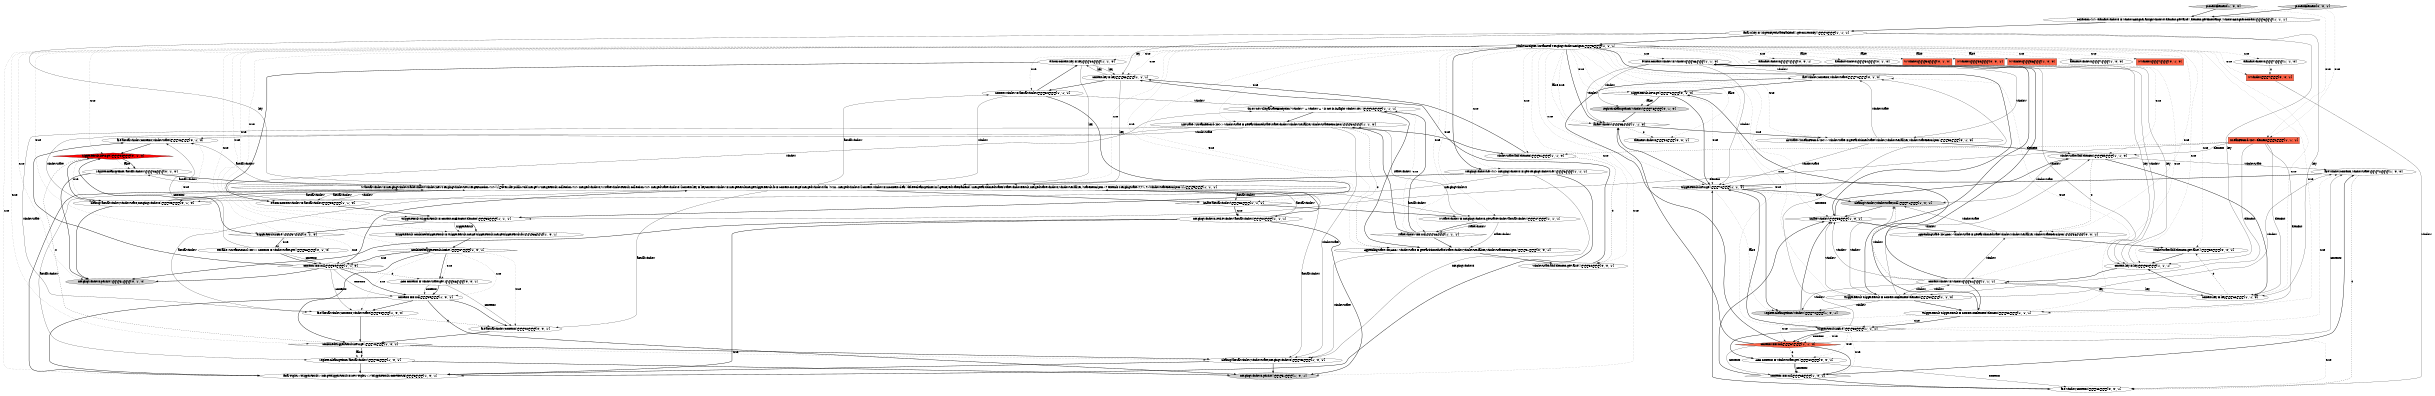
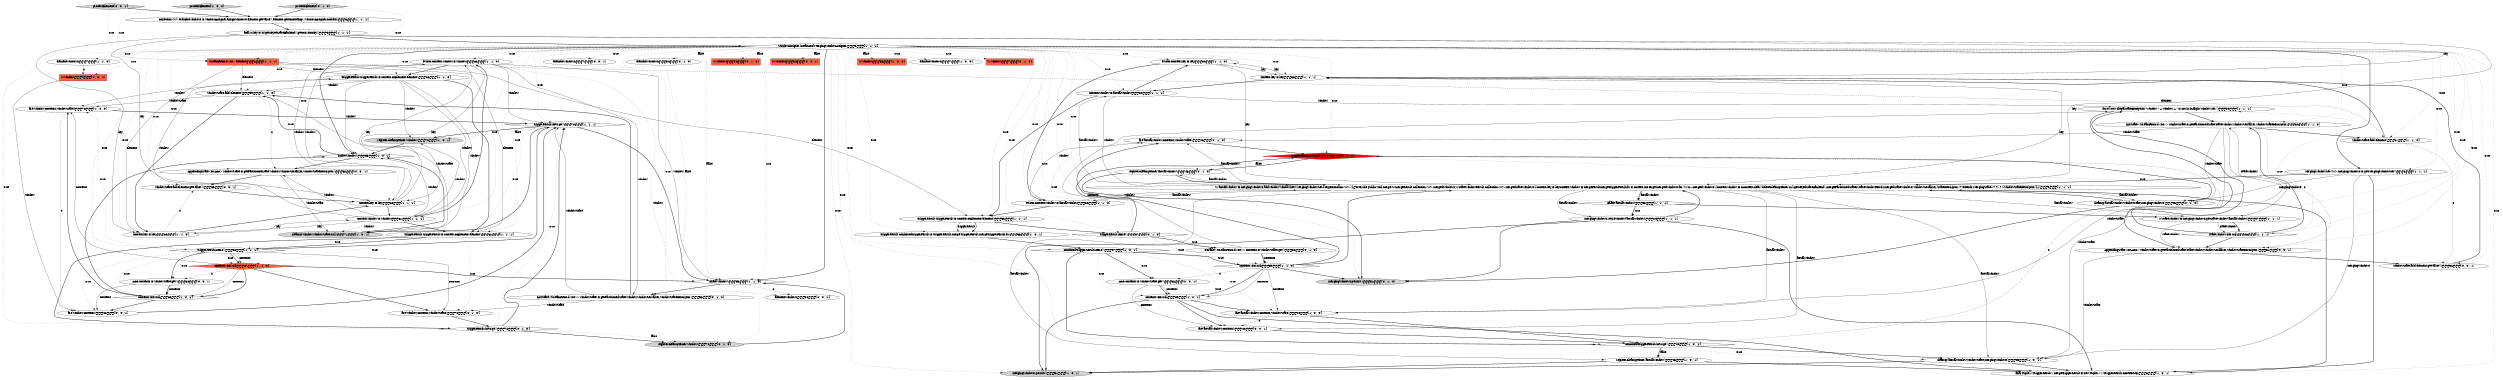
none -> (313, 7)
(1761, 69) -> none
(1610, 80) -> (651, 193)
